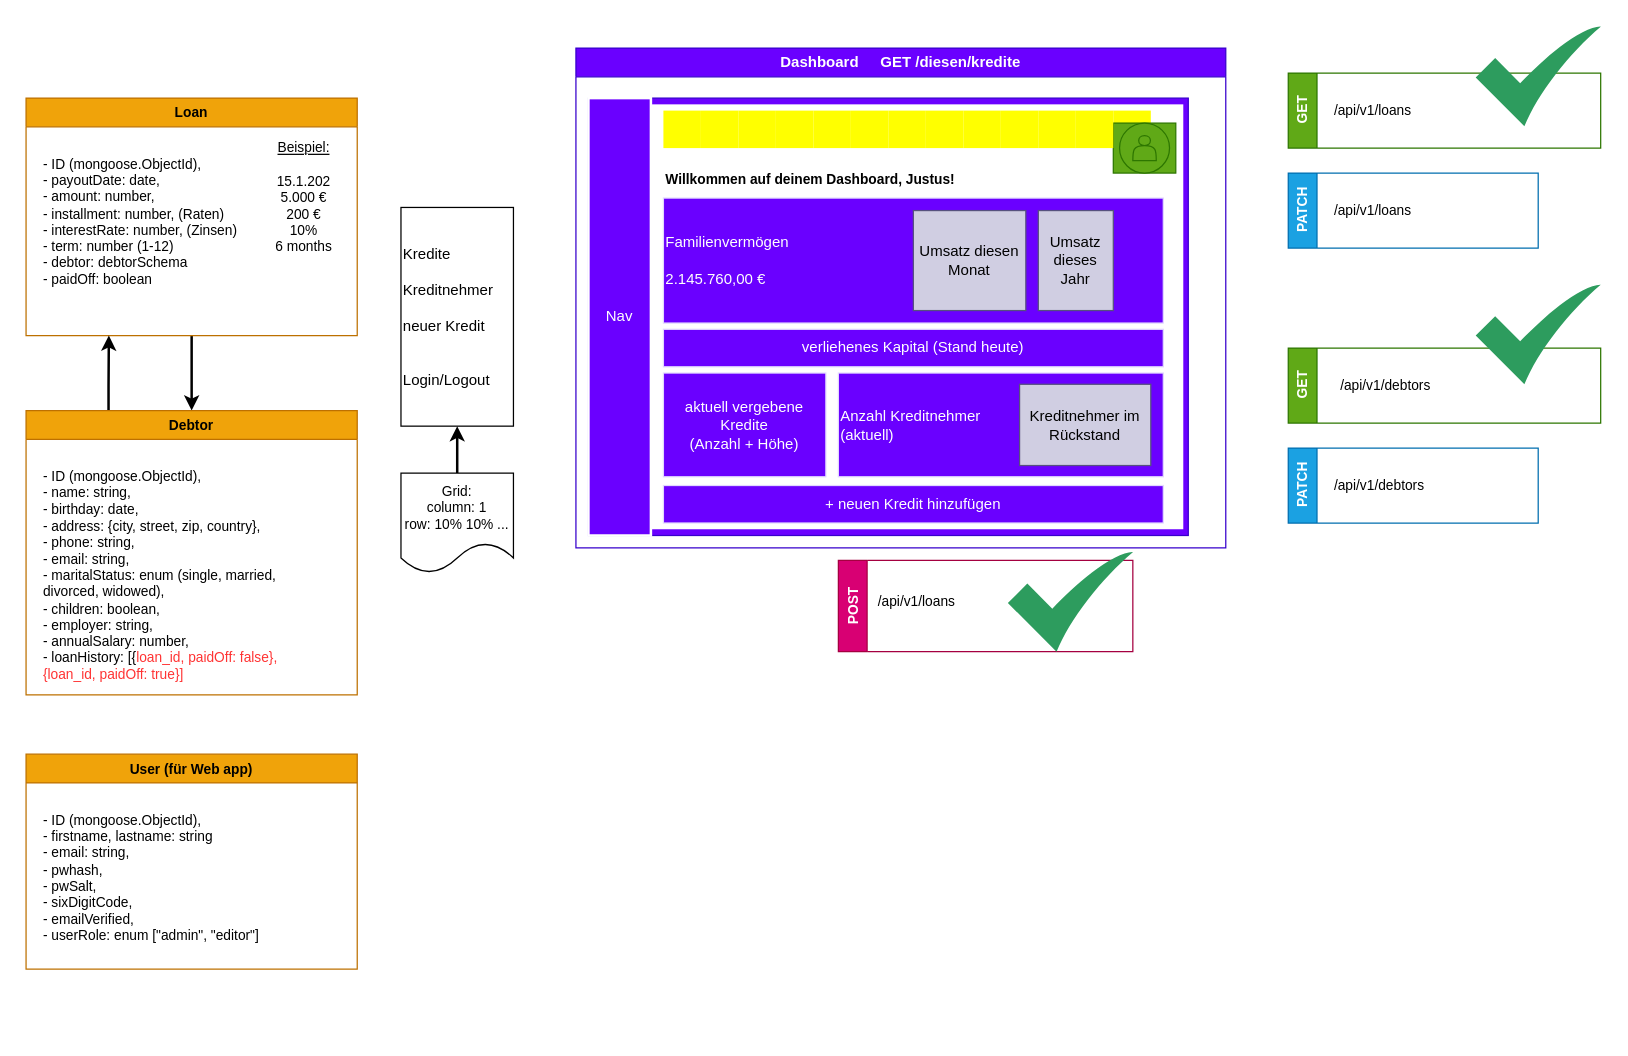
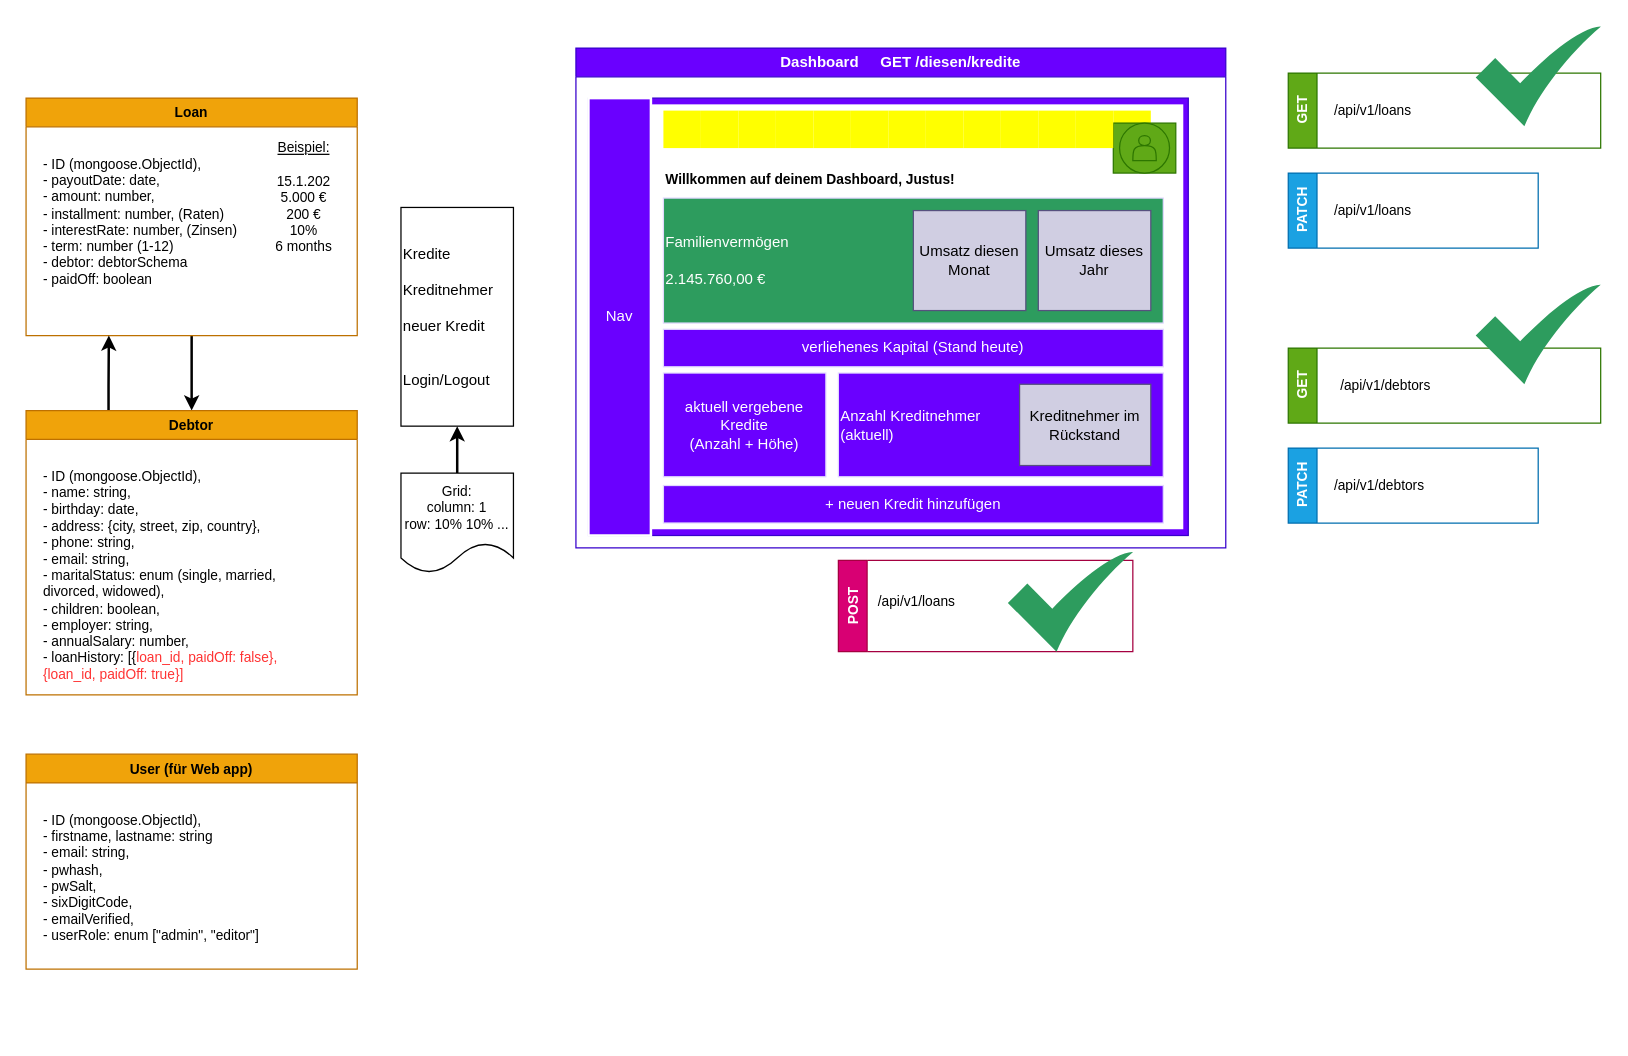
(727, 261) -> (727, 261)
(1076, 261) -> (1094, 261)
